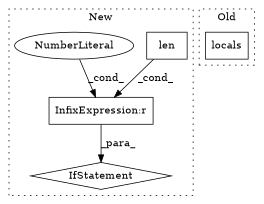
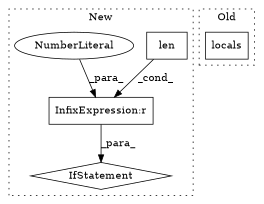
(106, 78) -> (106, 78)
